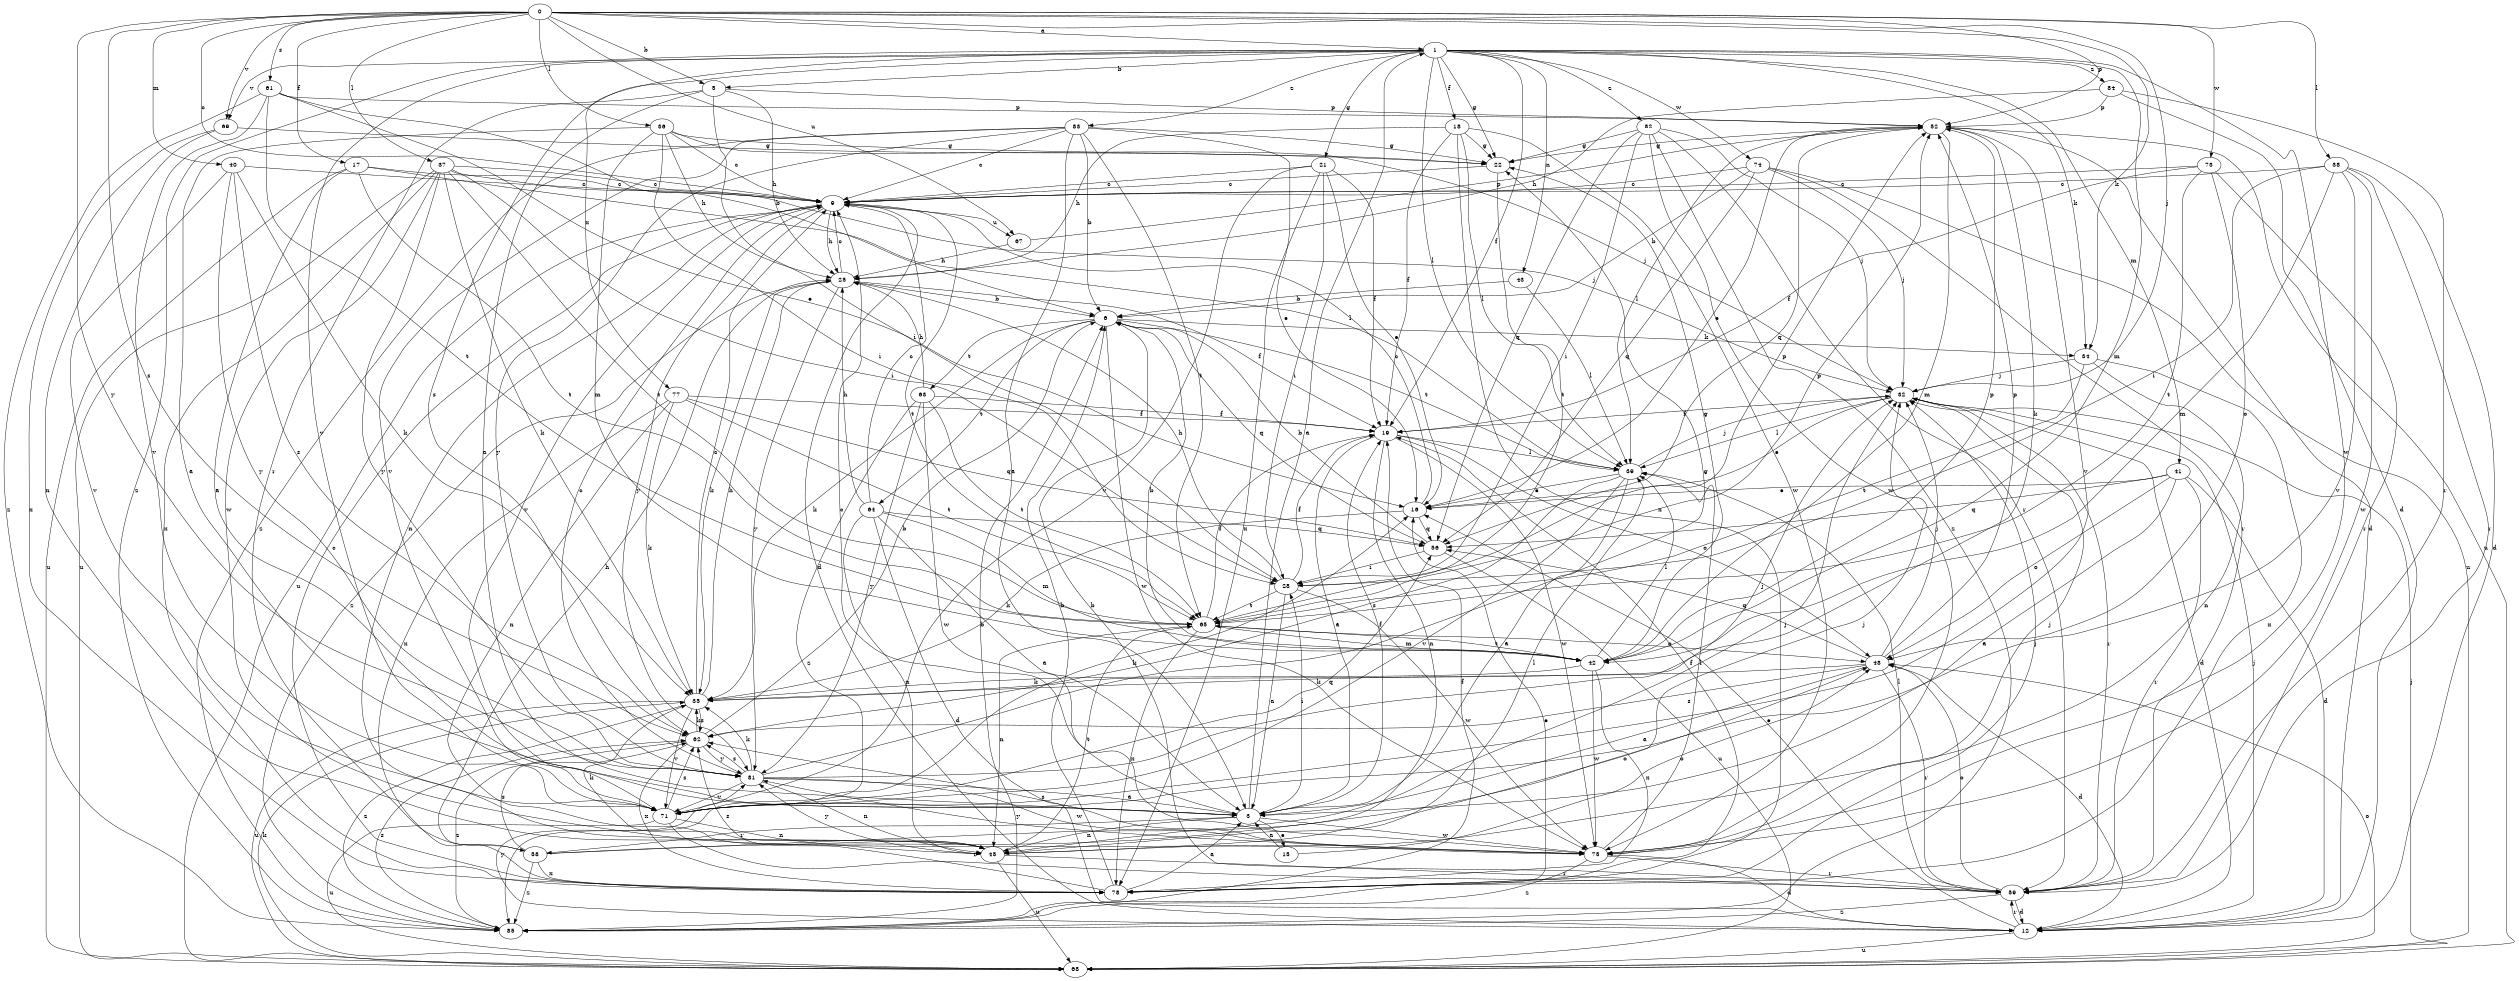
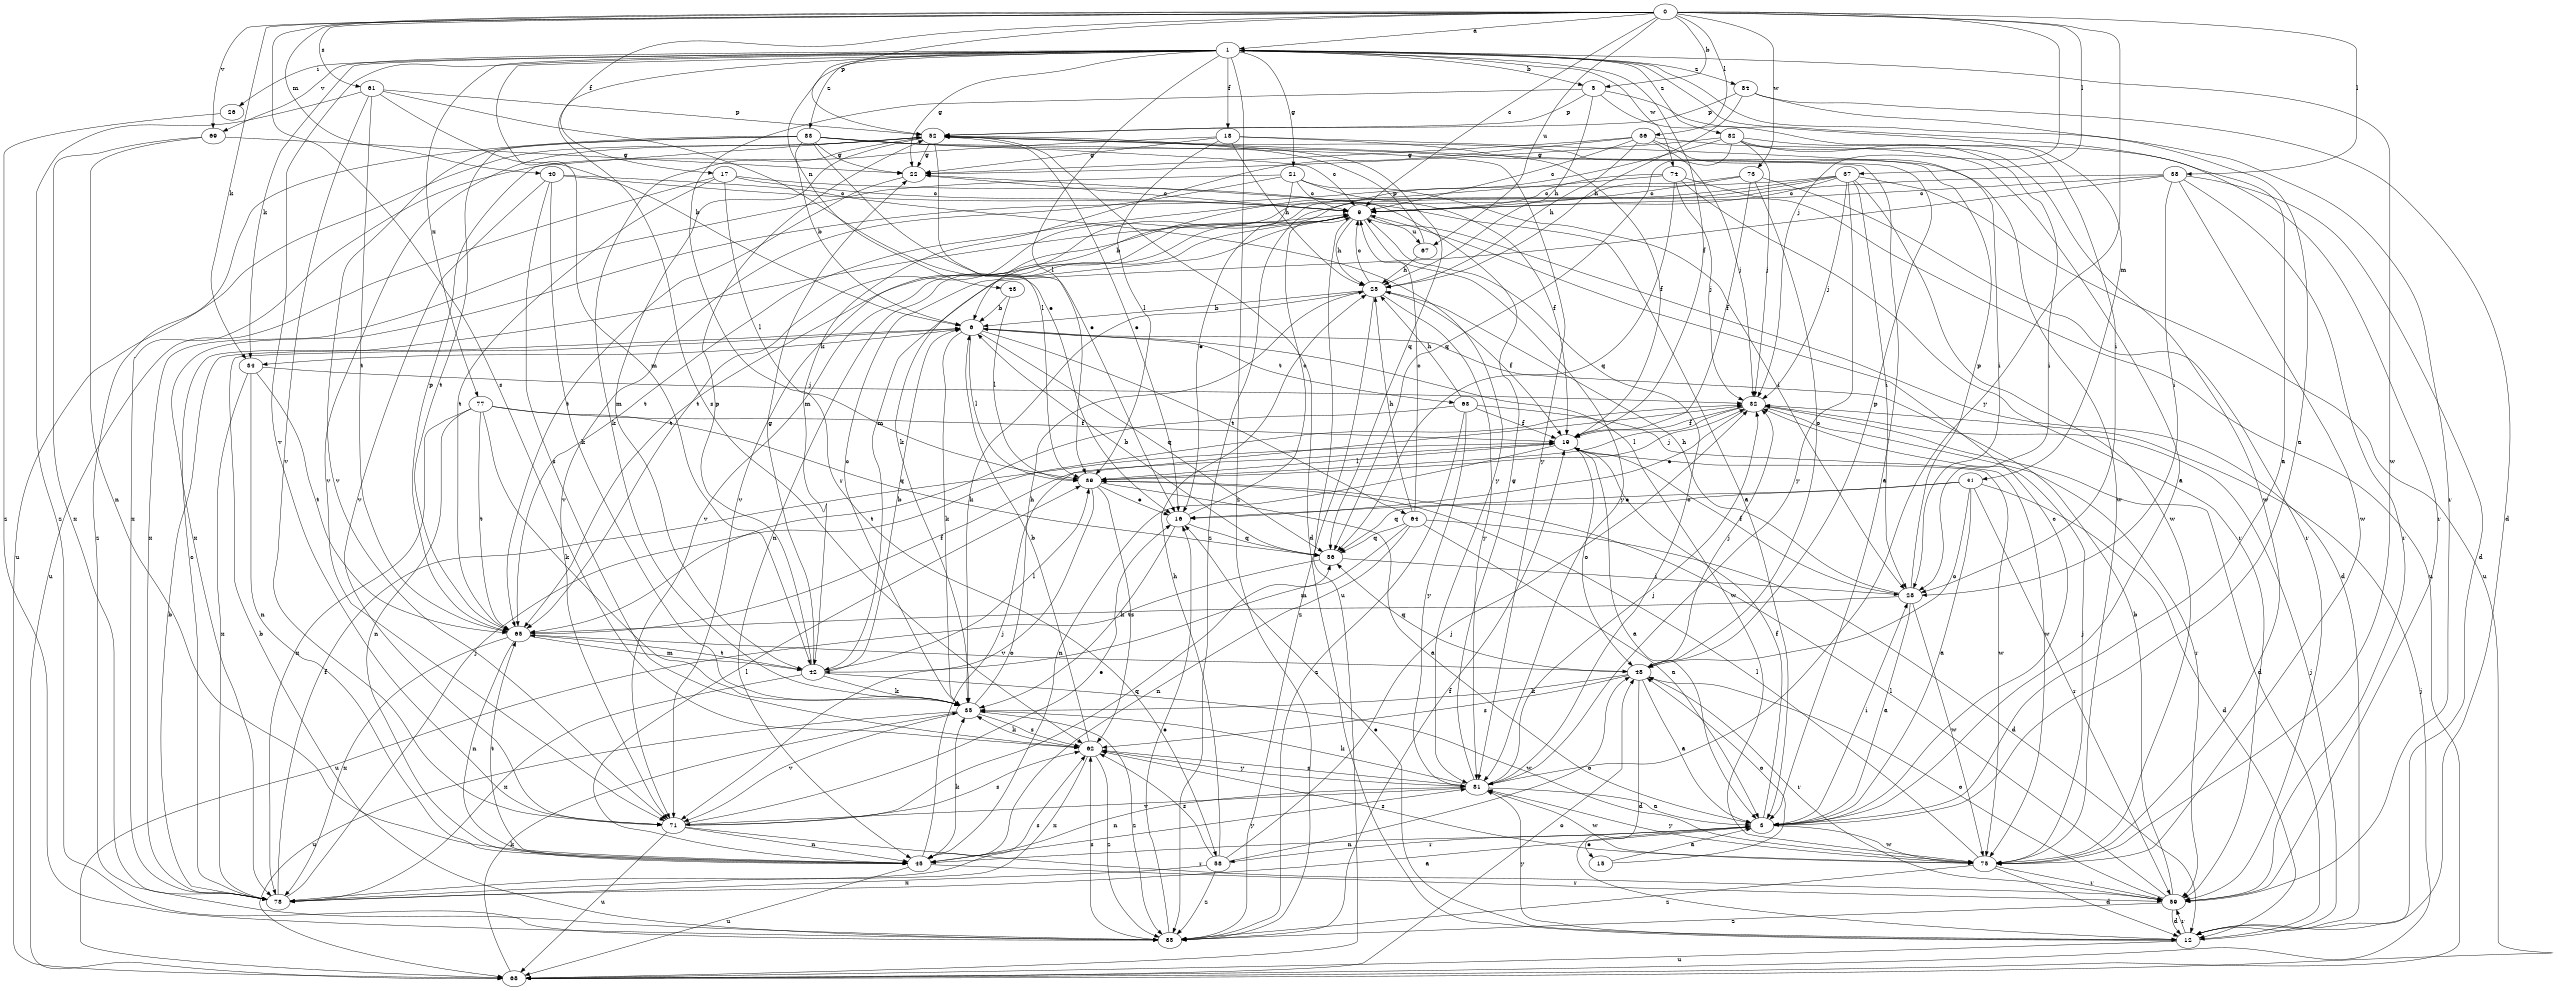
none -> (232, 112)
(1427, 395) -> (976, 404)
(1135, 663) -> (1101, 672)
